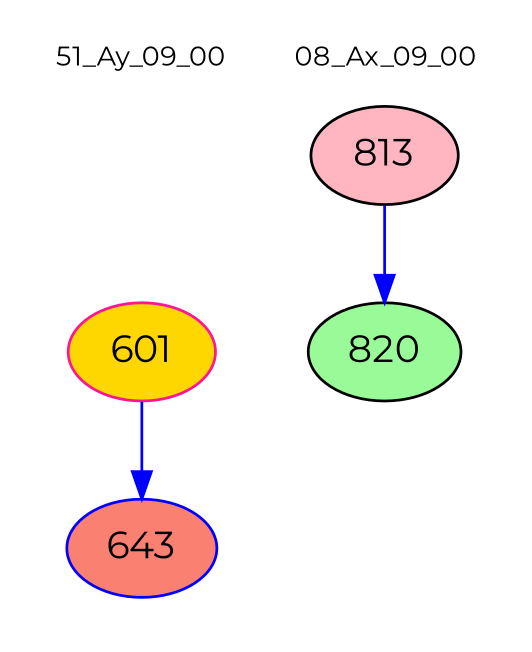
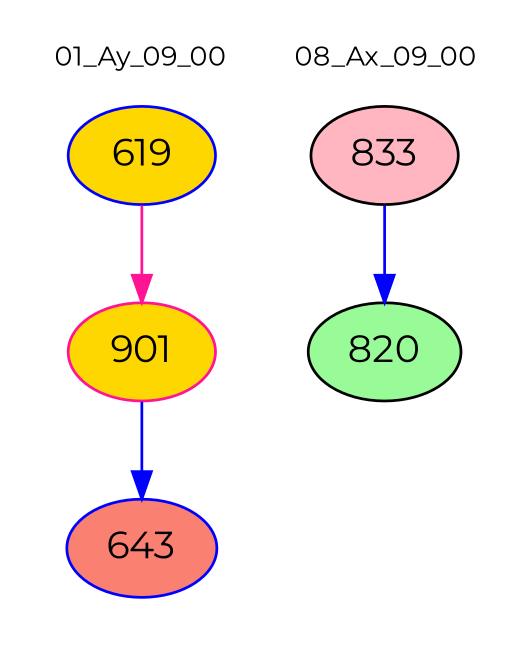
(142, 59) -> (142, 59)
none -> (142, 155)
(385, 155) -> (385, 155)
(142, 352) -> (142, 352)
